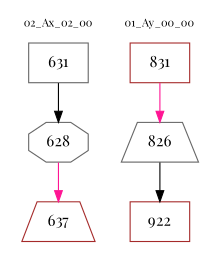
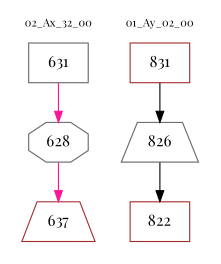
(58, 24) -> (58, 24)
(160, 24) -> (160, 24)
(58, 97) -> (58, 97)
(160, 97) -> (160, 97)
(160, 222) -> (160, 222)
